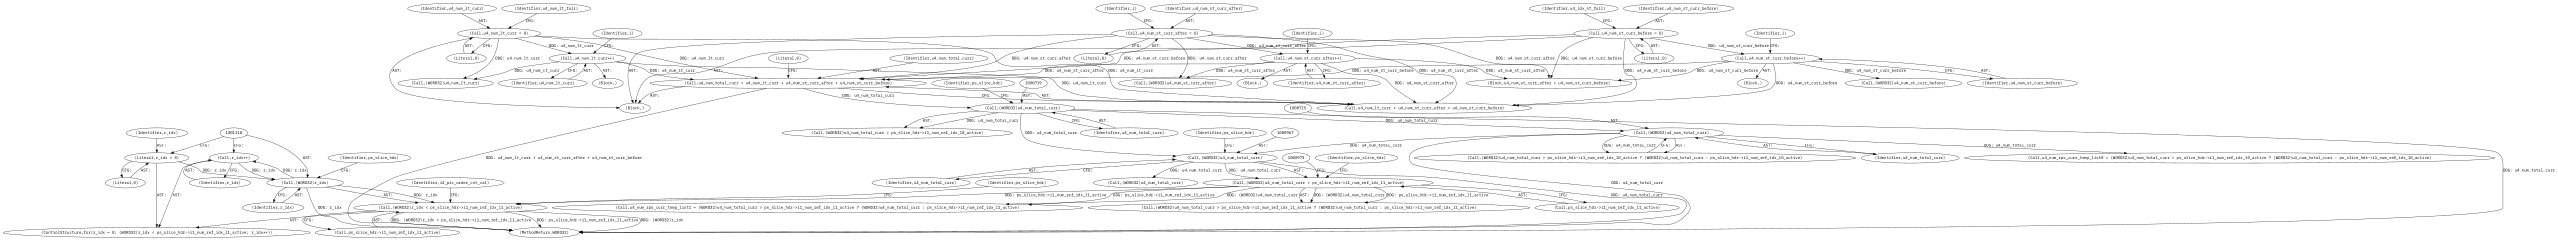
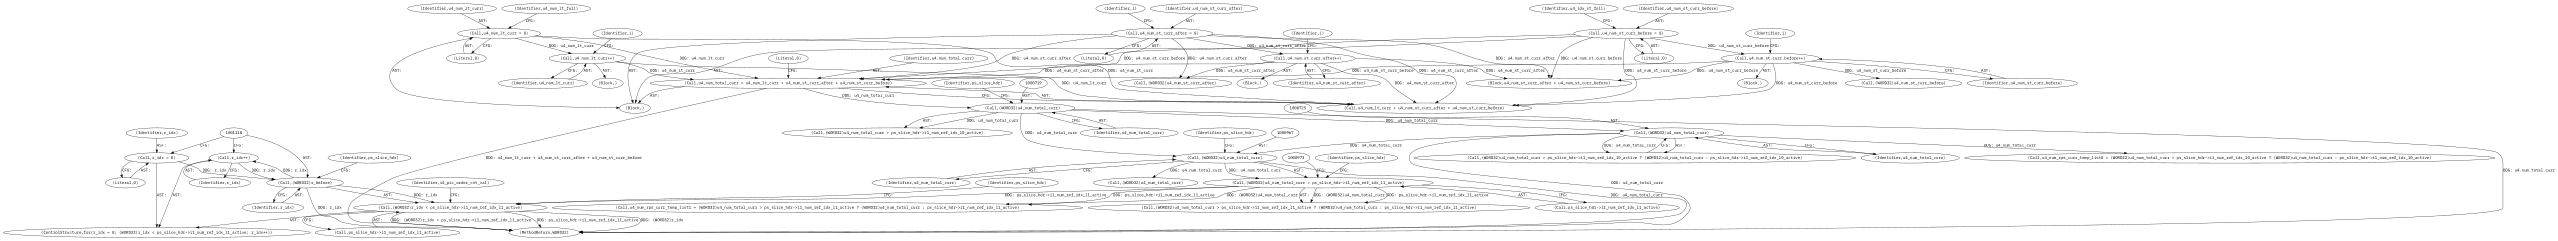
(446, 83) -> none
(157, 158) -> (157, 158)
(305, 183) -> (305, 183)
